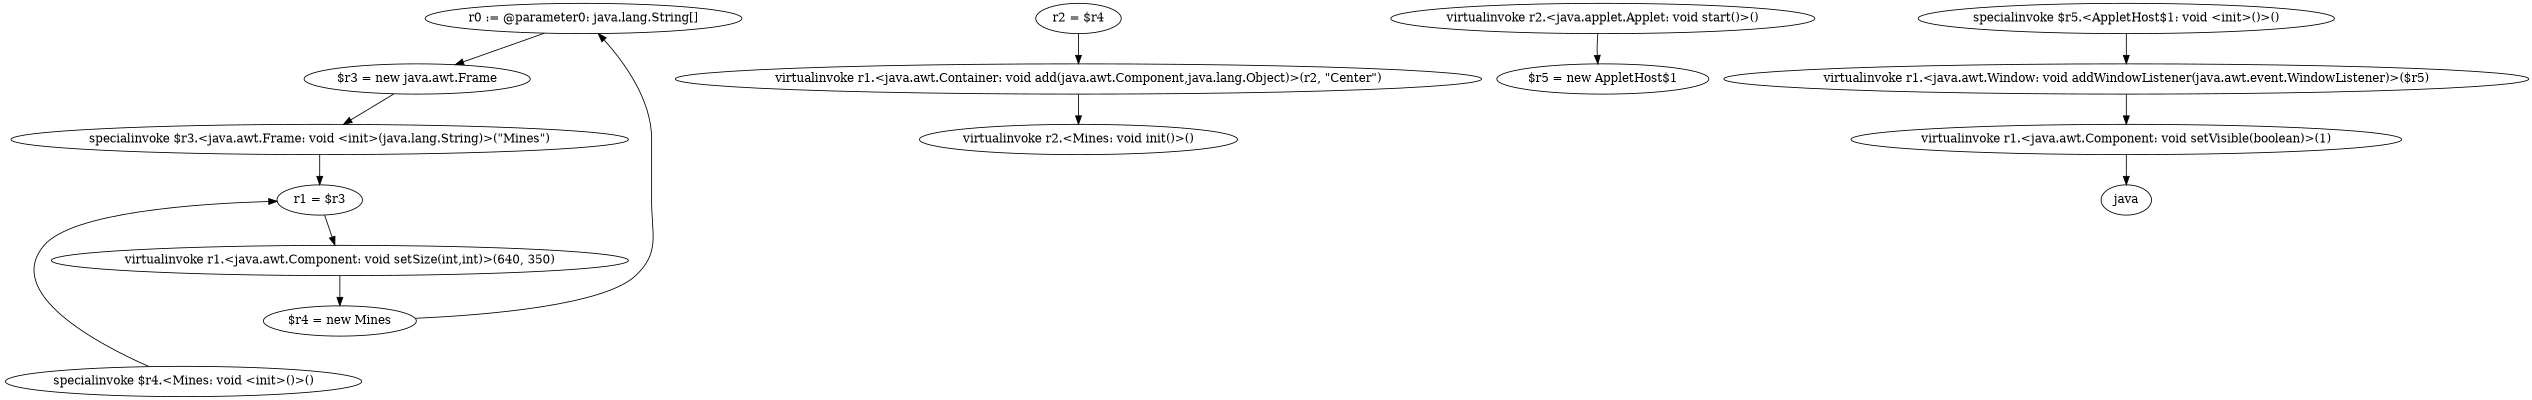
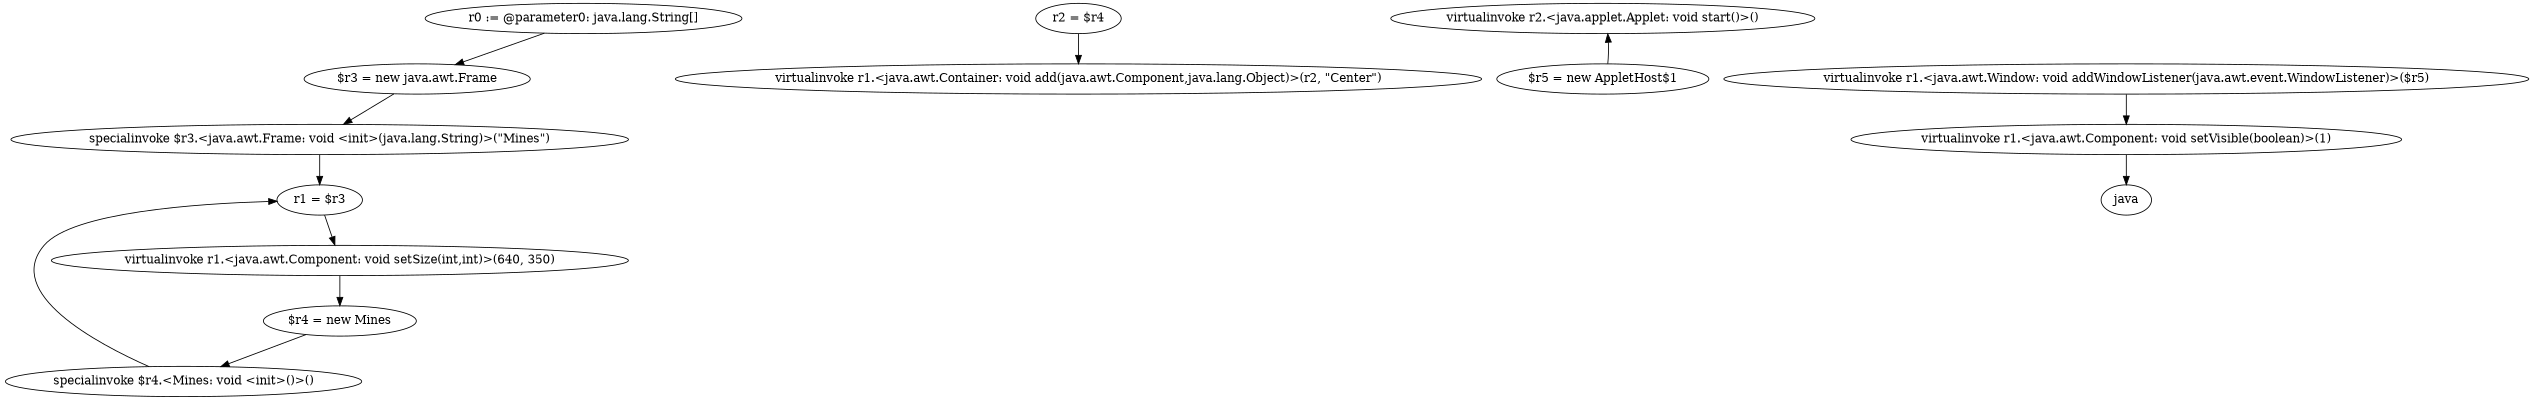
(2126, 18) -> none
(1597, 45) -> (1608, 53)
(1078, 139) -> none
(644, 265) -> (267, 349)
